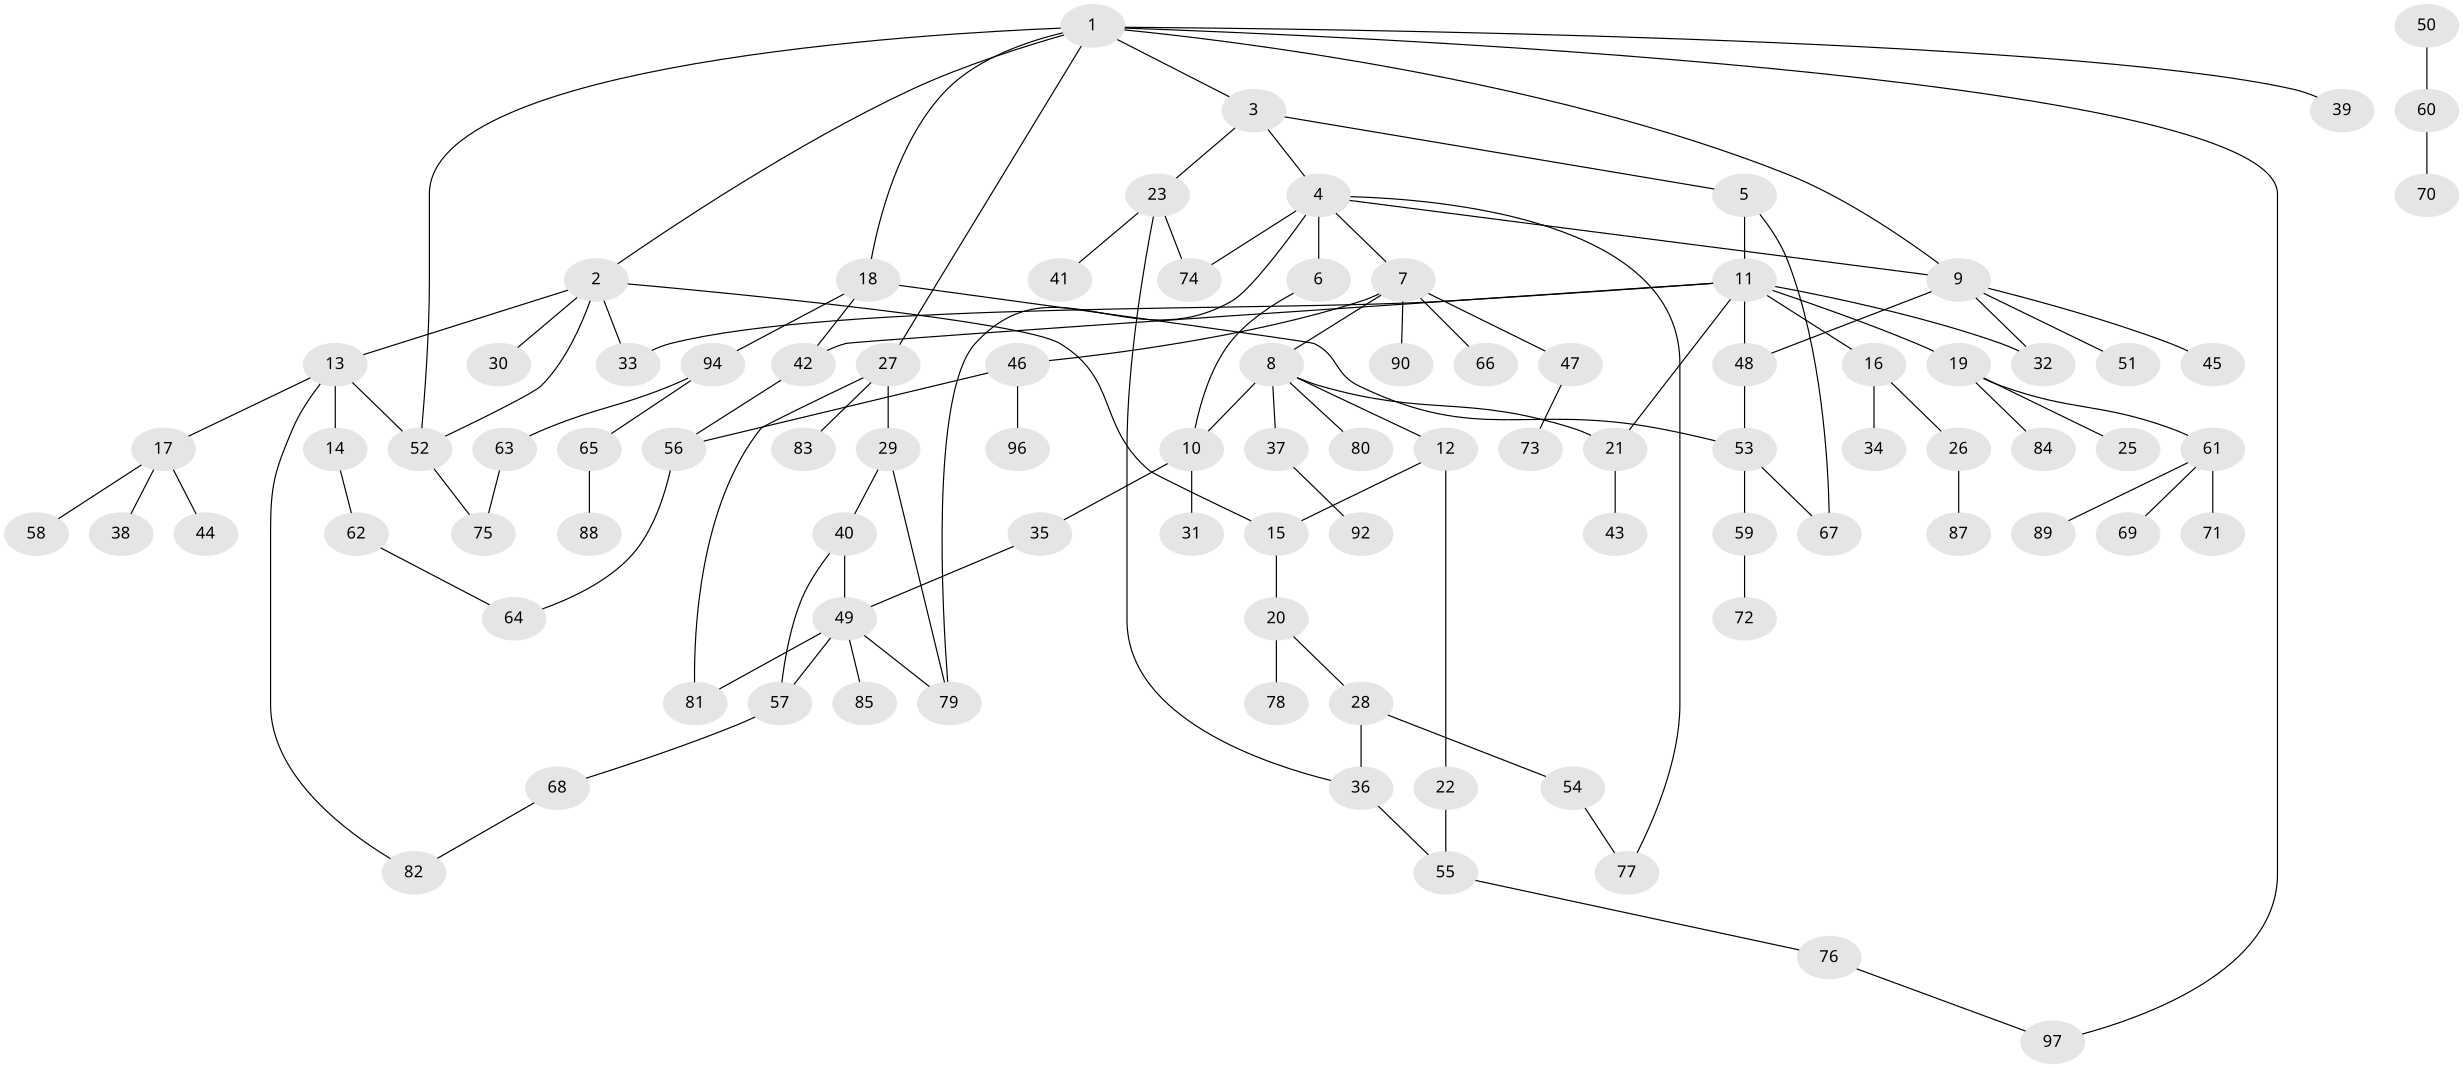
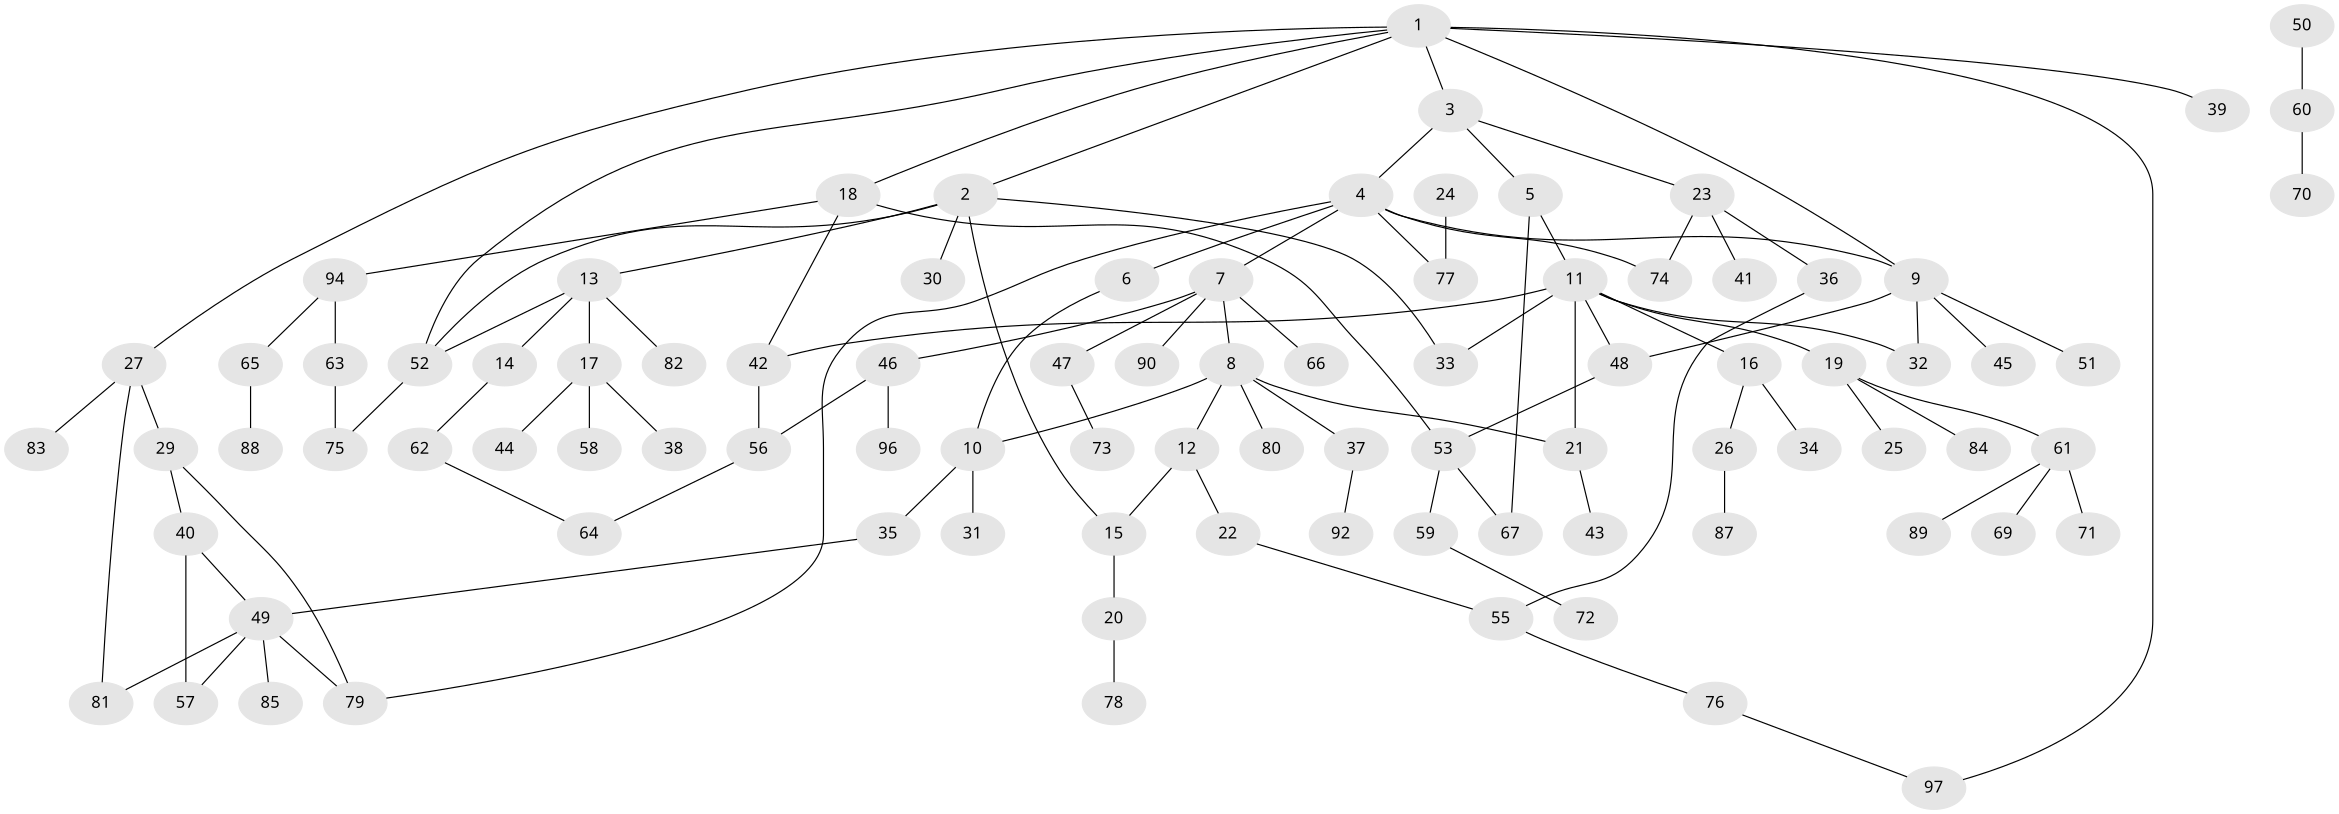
(1361, 703) -> none
(558, 788) -> none
(1573, 788) -> (1446, 195)
